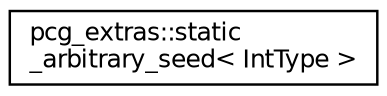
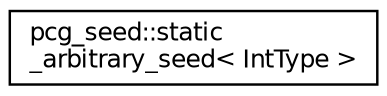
(194, 48) -> (194, 48)
